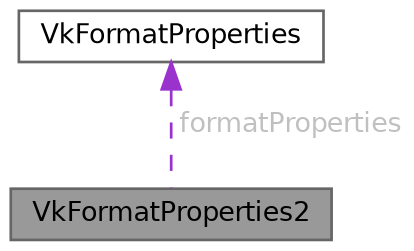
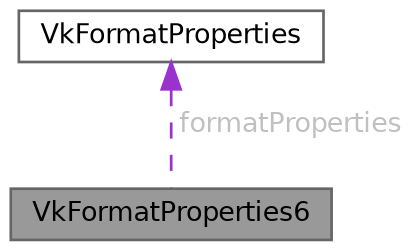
(171, 214) -> (171, 214)
